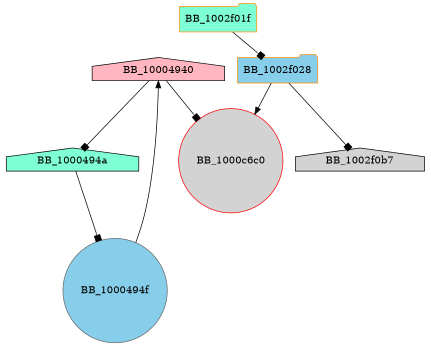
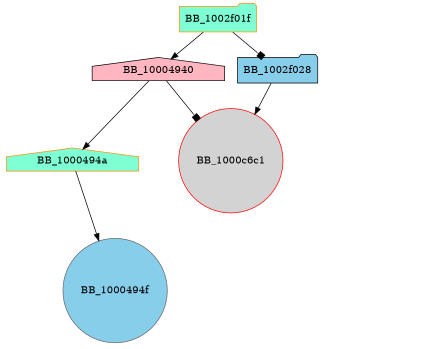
(278, 70) -> (278, 70)
(118, 112) -> (118, 112)
(73, 161) -> (73, 161)
(231, 161) -> (231, 161)
(360, 161) -> none
(153, 166) -> (190, 43)
(86, 202) -> (86, 202)
